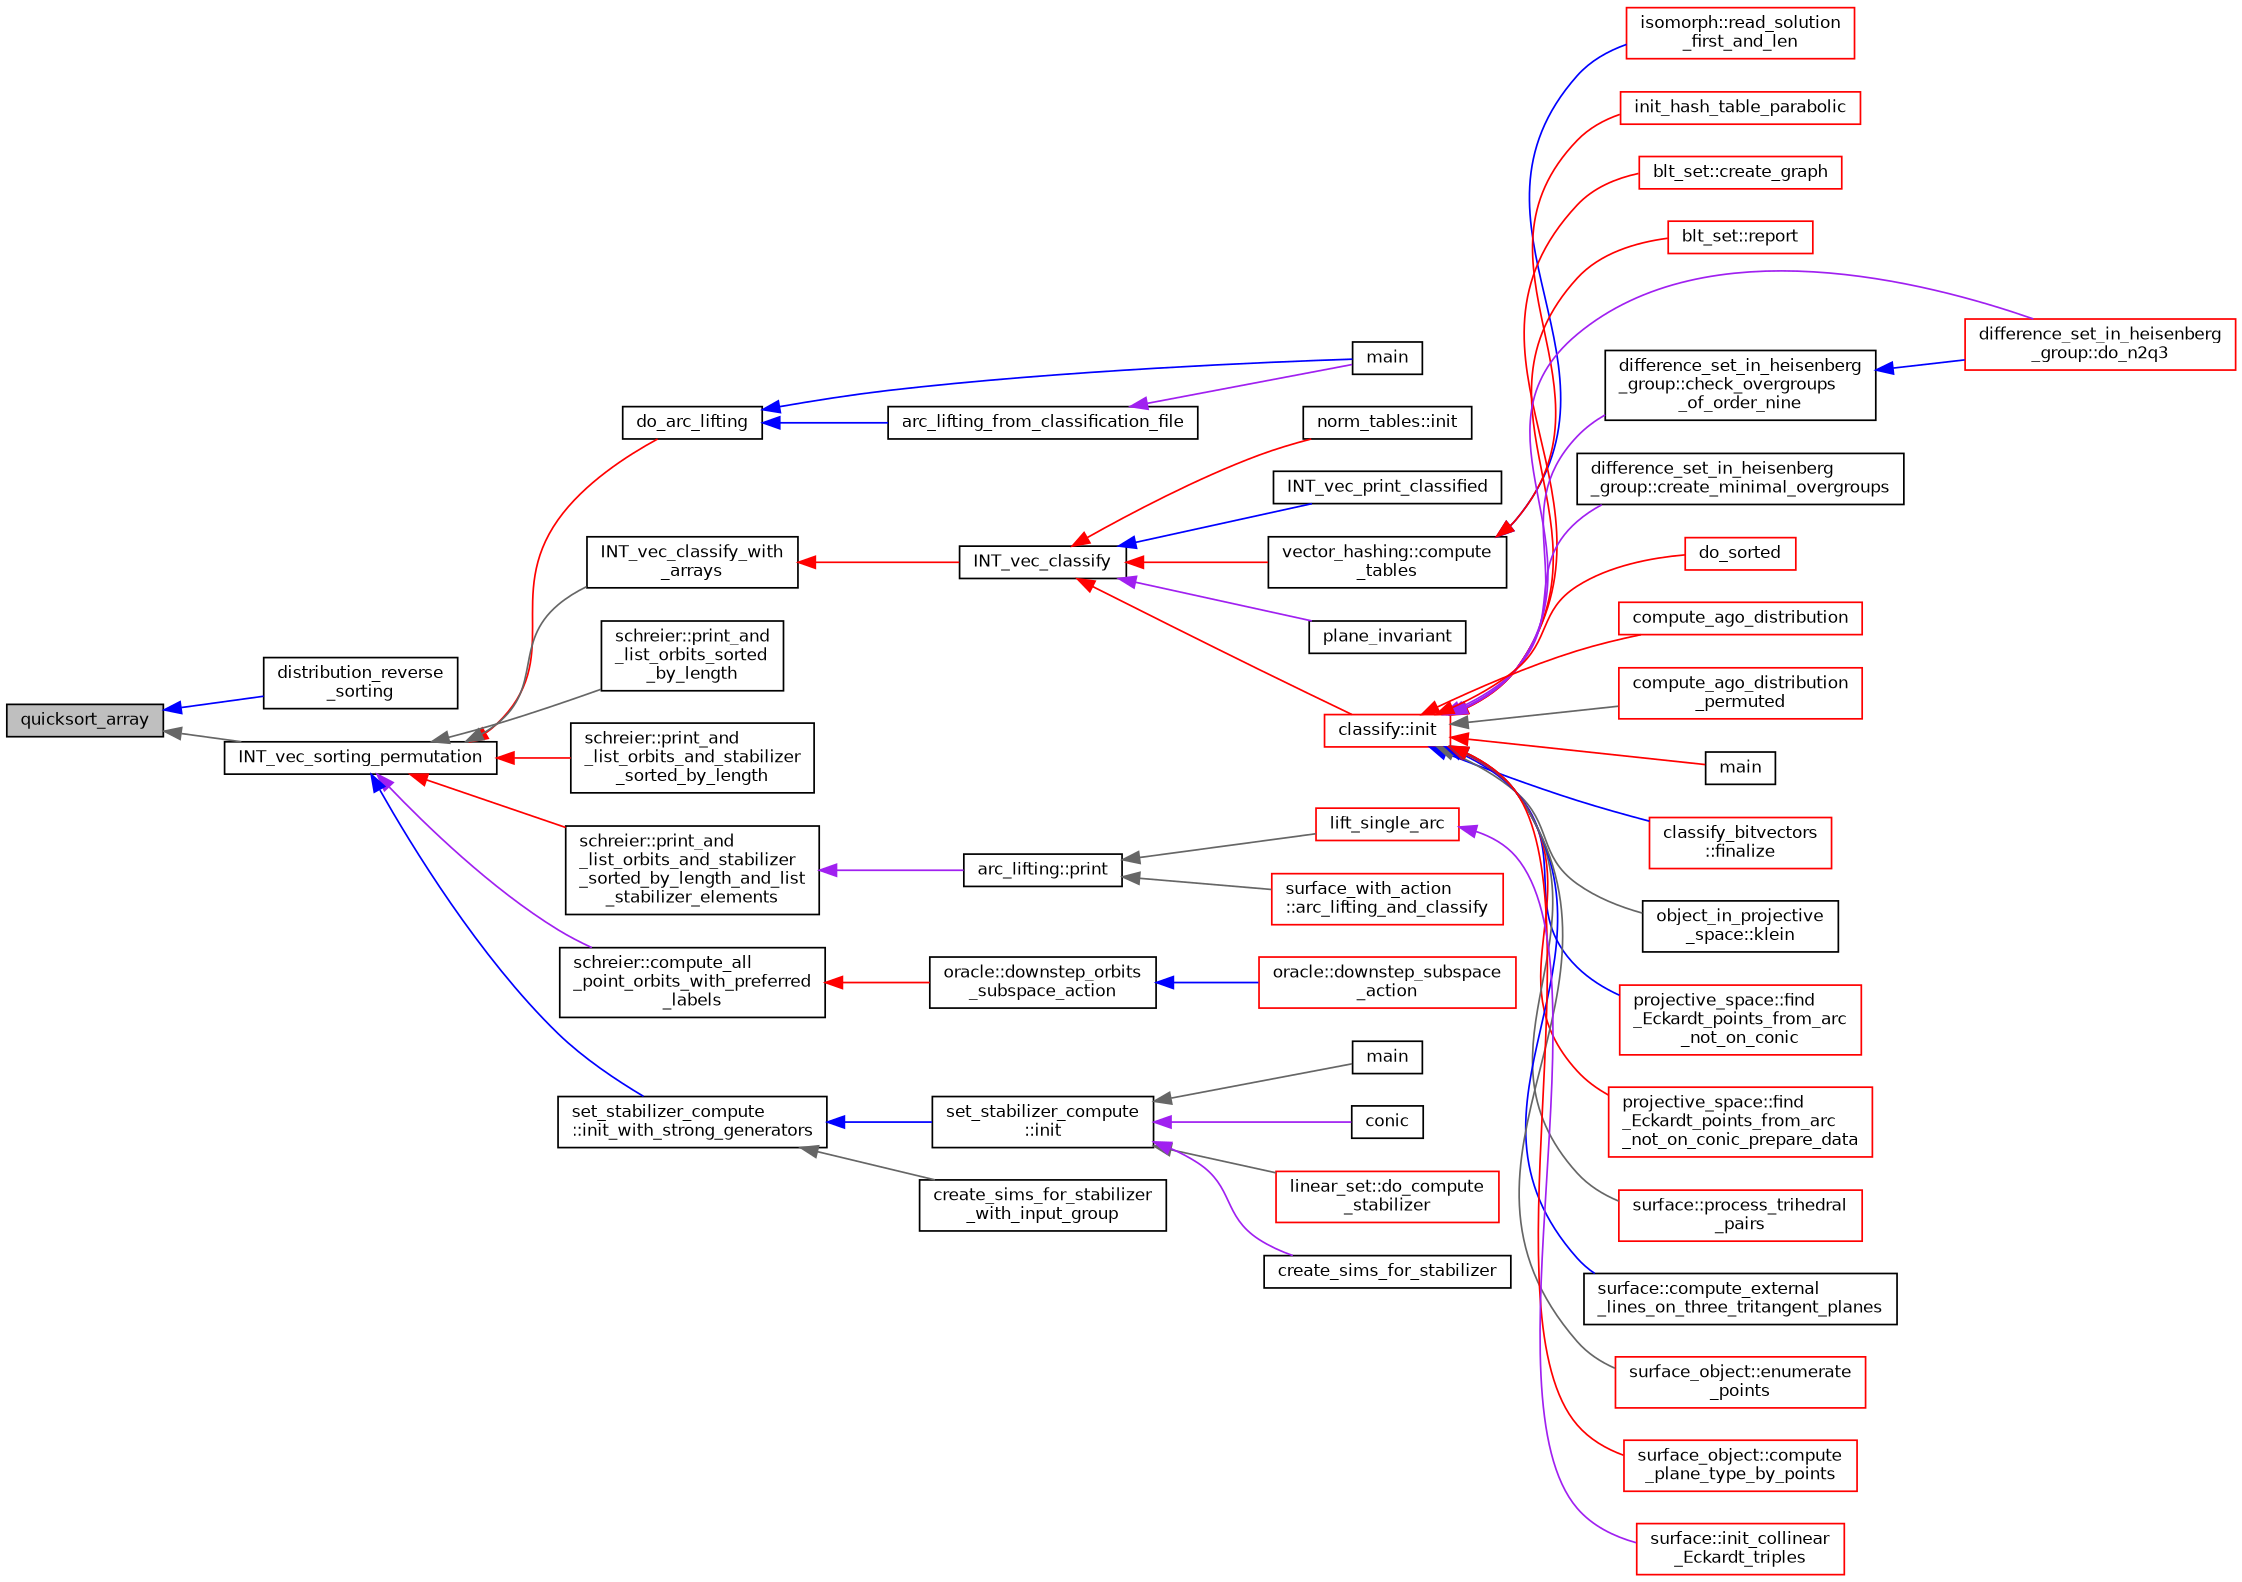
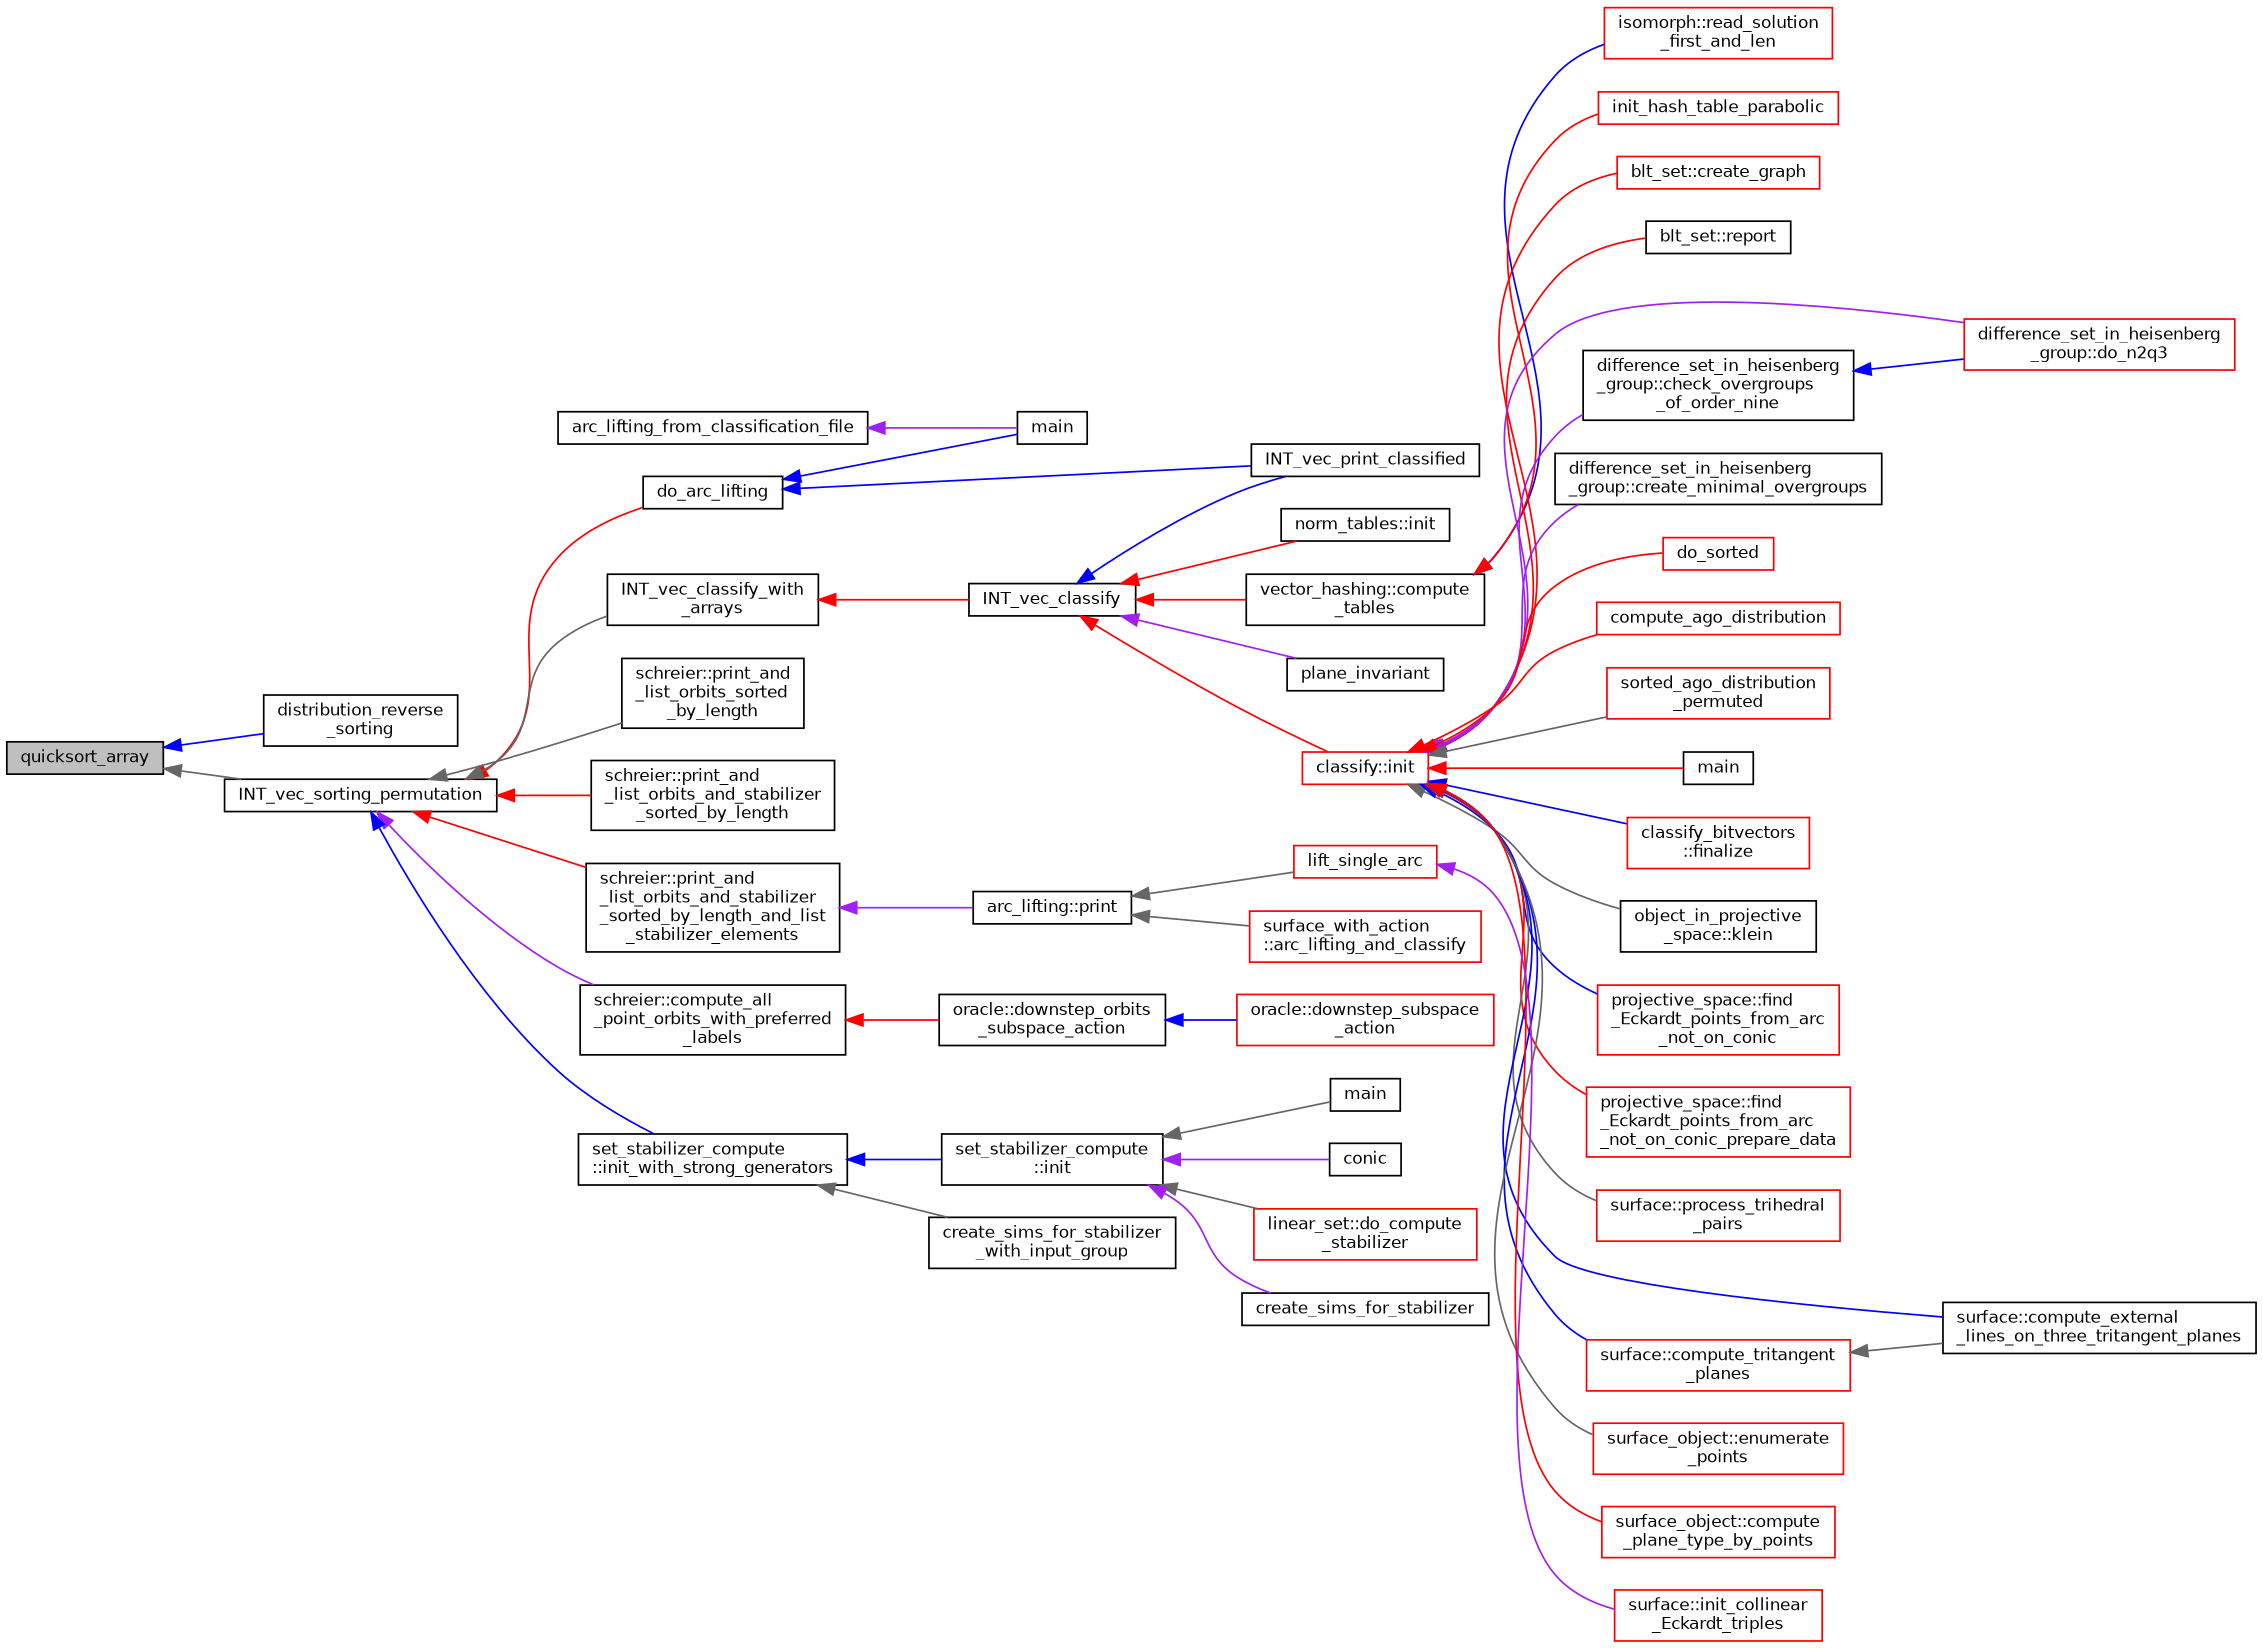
(1741, 237) -> (1718, 237)
(834, 423) -> (1025, 477)
(1741, 693) -> (1718, 693)
none -> (1718, 1365)
